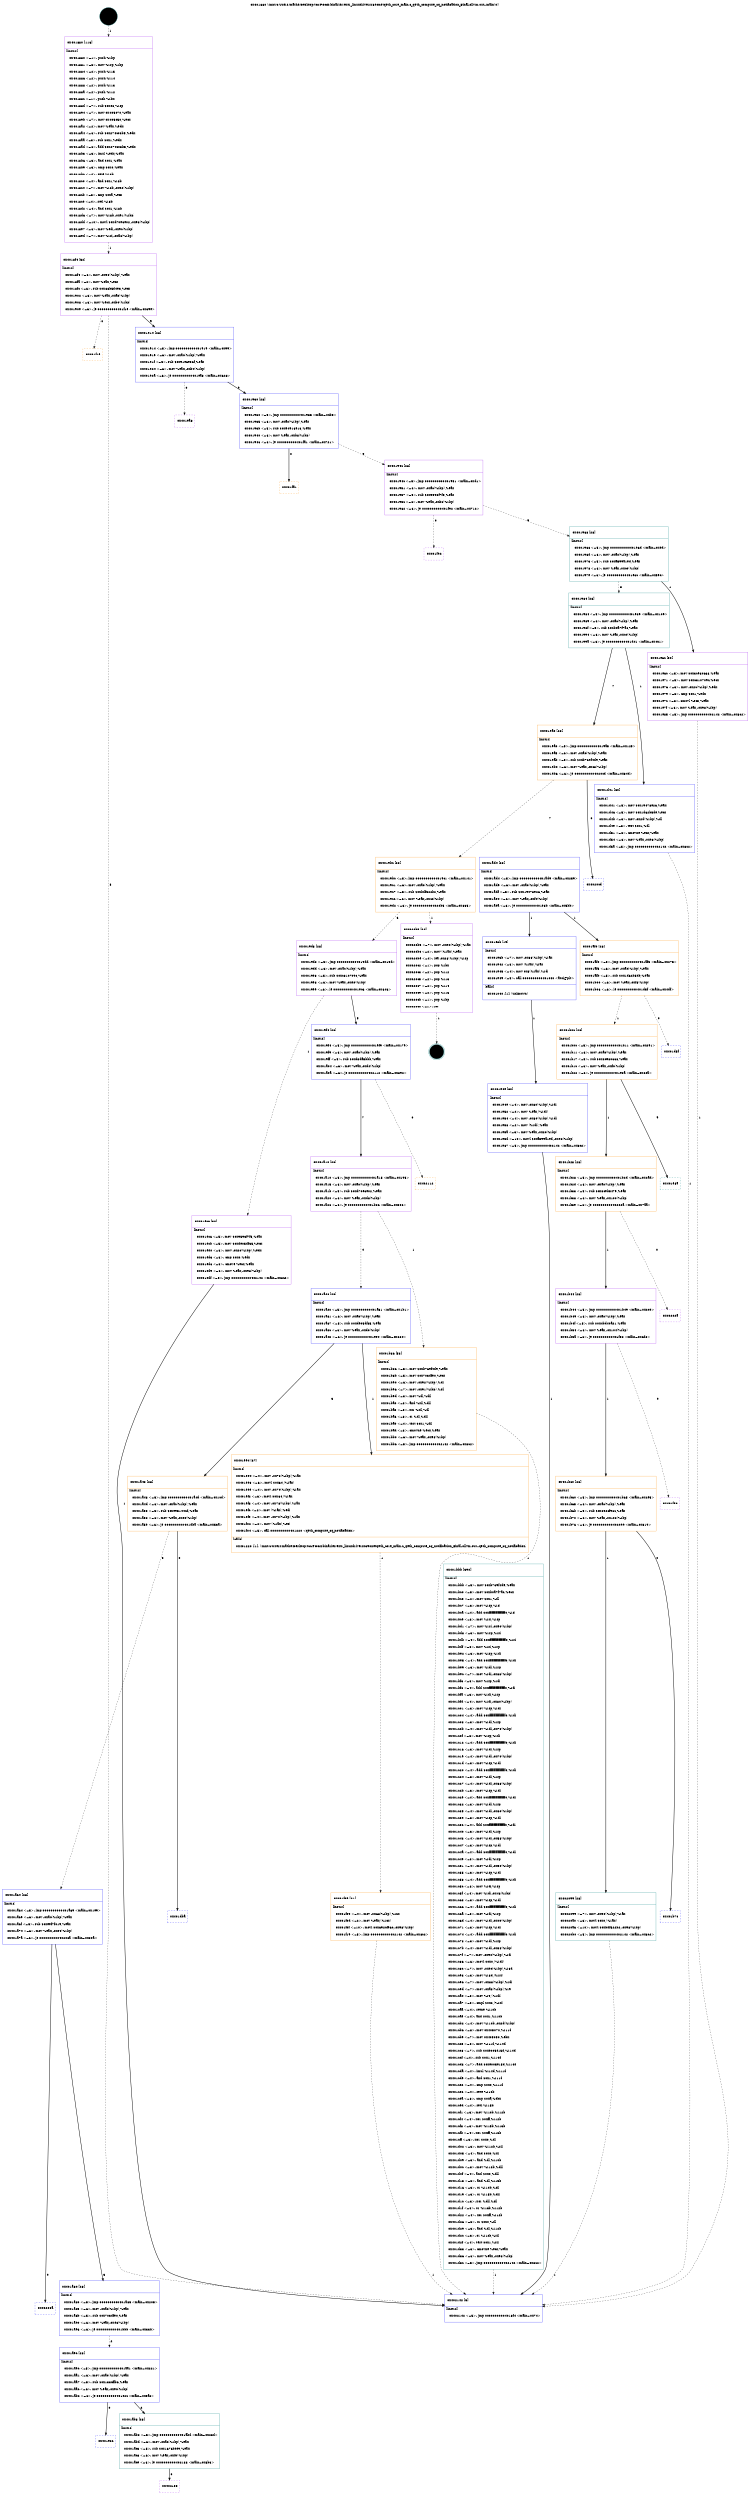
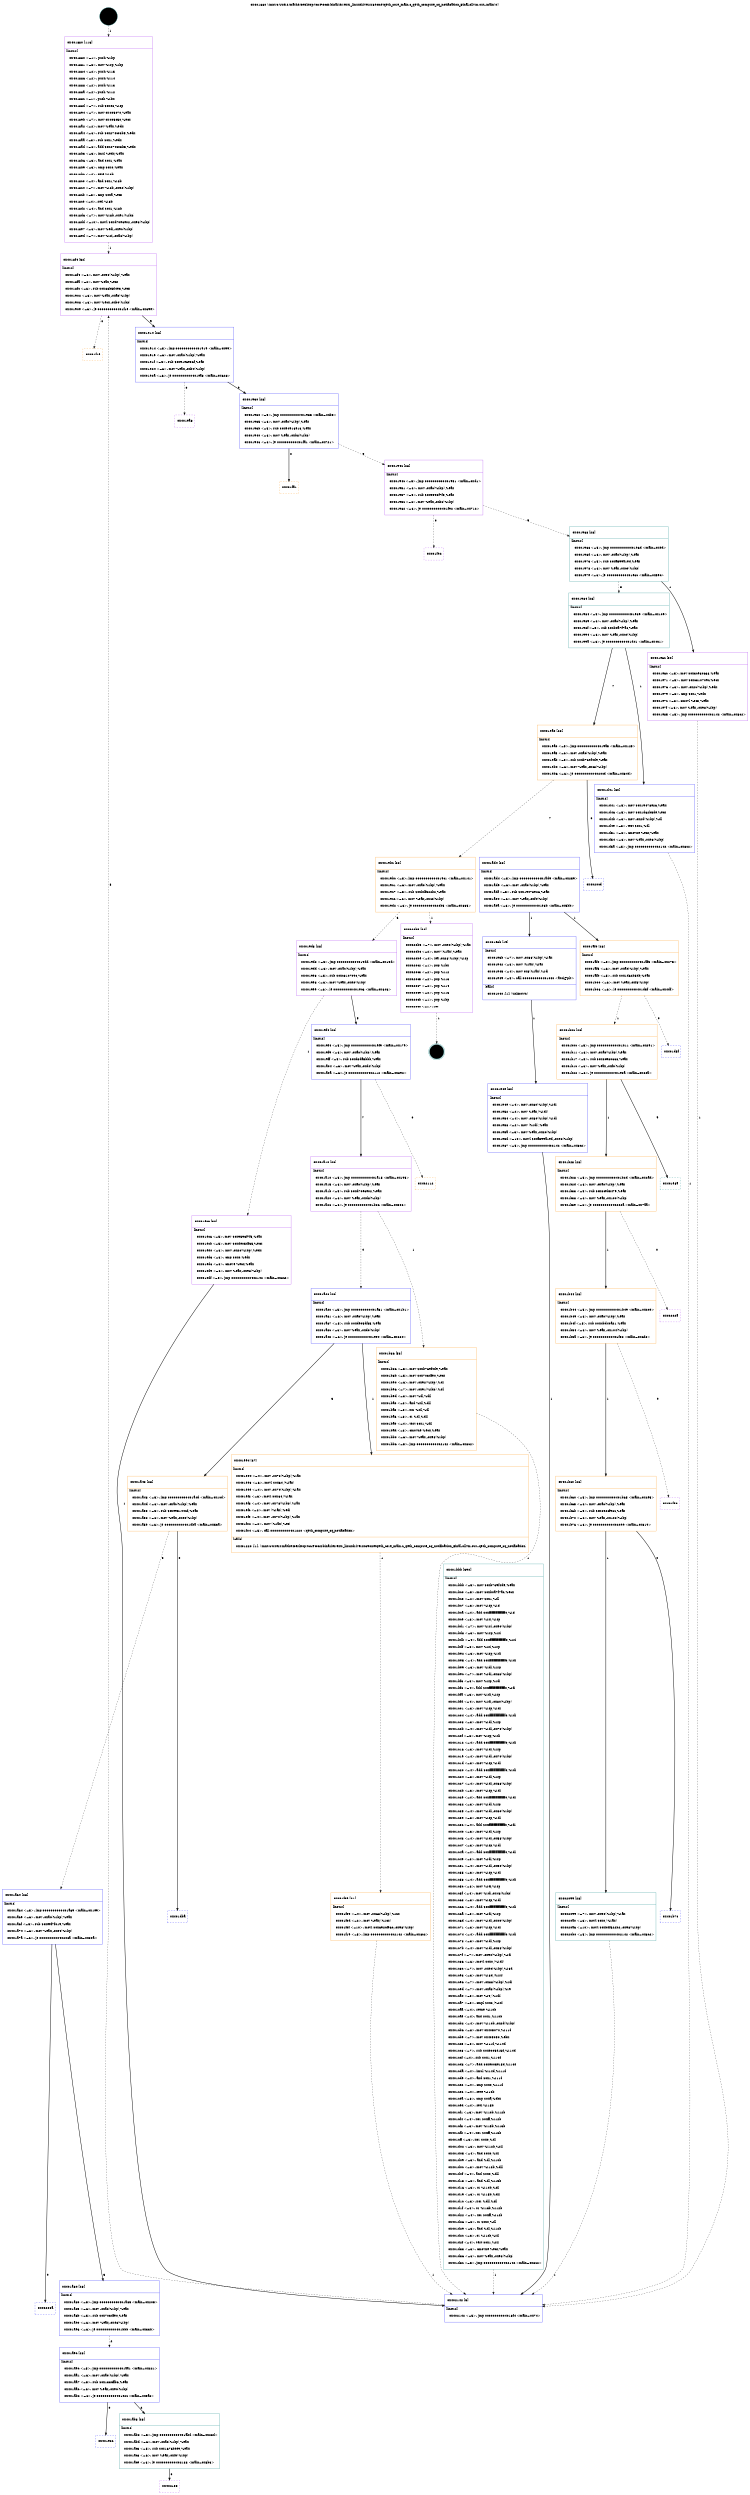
(606, 1316) -> (606, 1316)
(109, 1455) -> (109, 1457)
